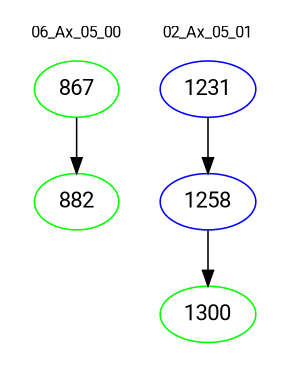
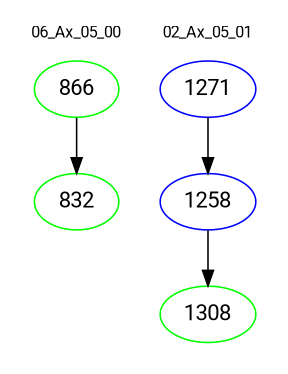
(77, 89) -> (77, 89)
(208, 89) -> (208, 89)
(77, 202) -> (77, 202)
(208, 314) -> (208, 314)
